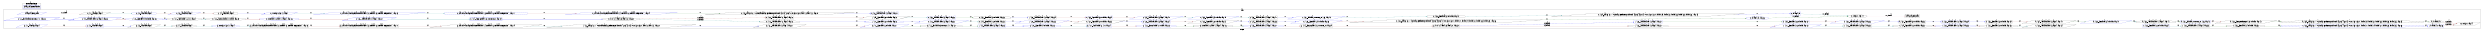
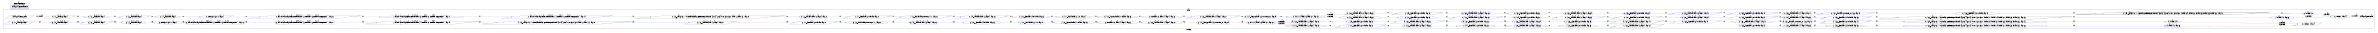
none -> (867, 17)
(2246, 22) -> (1846, 22)
